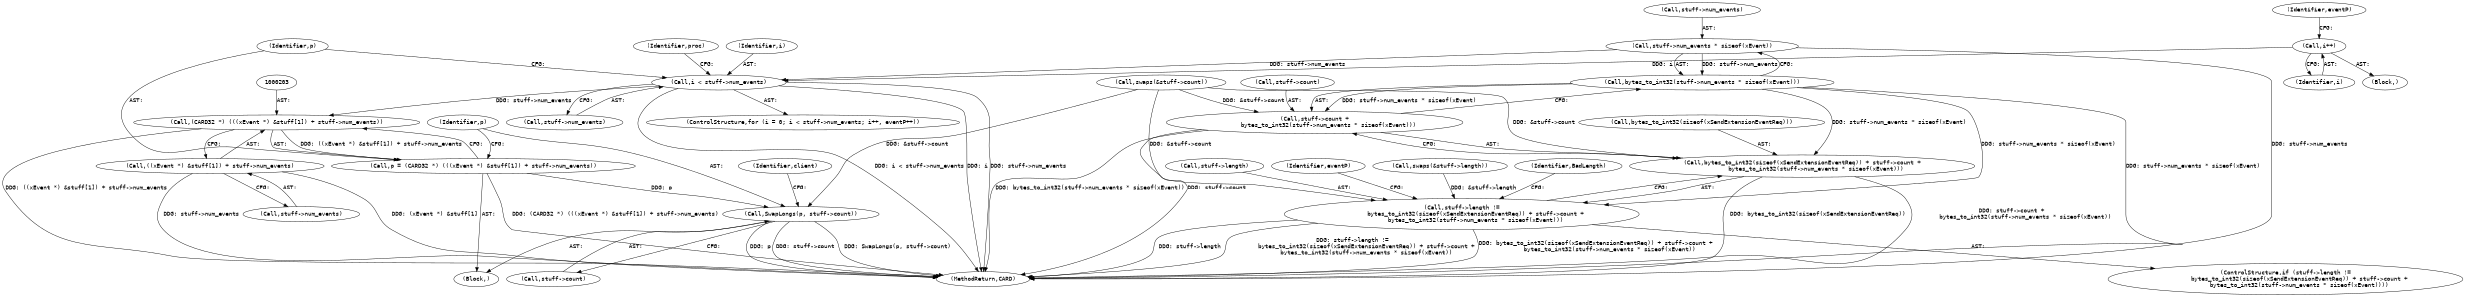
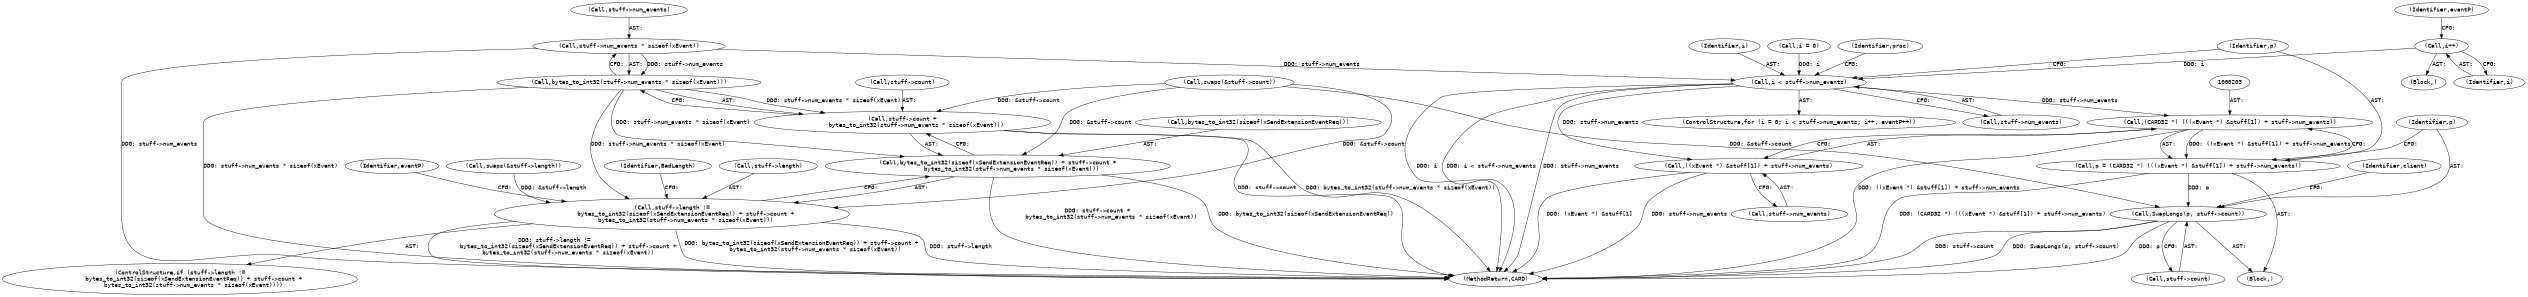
none -> (1799, 46)
none -> (1575, 106)
